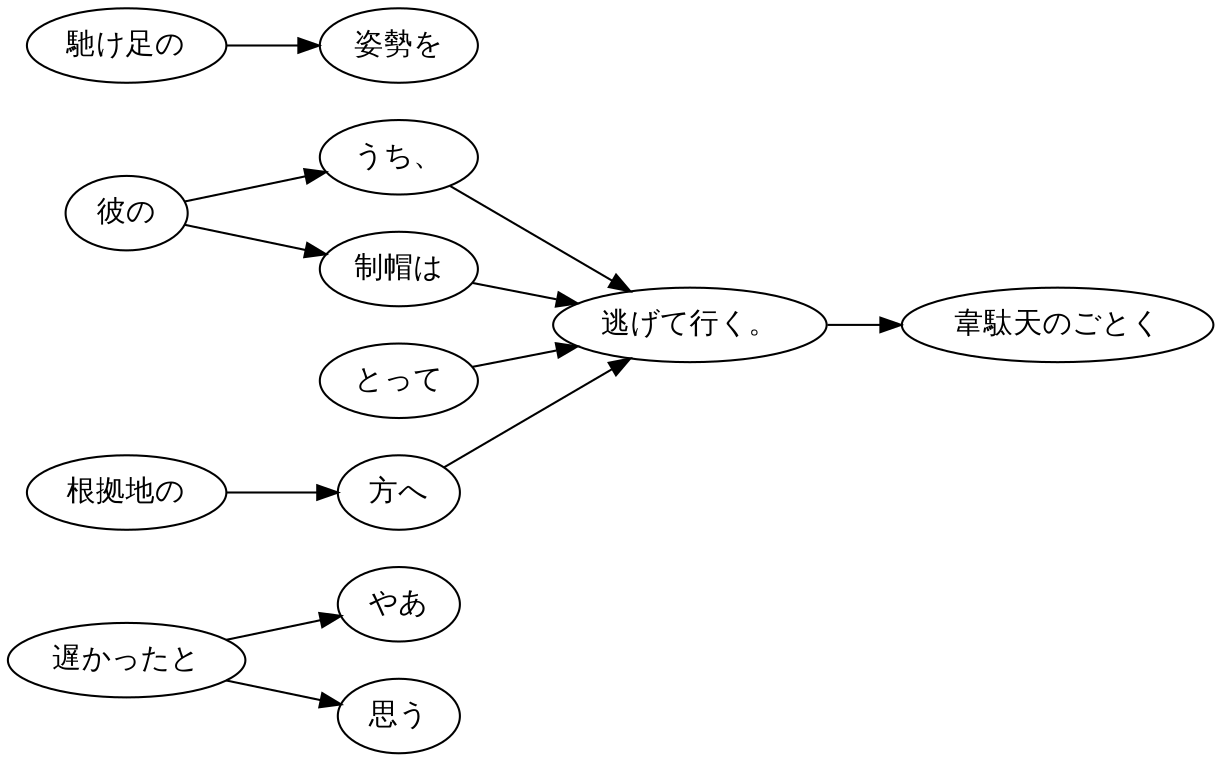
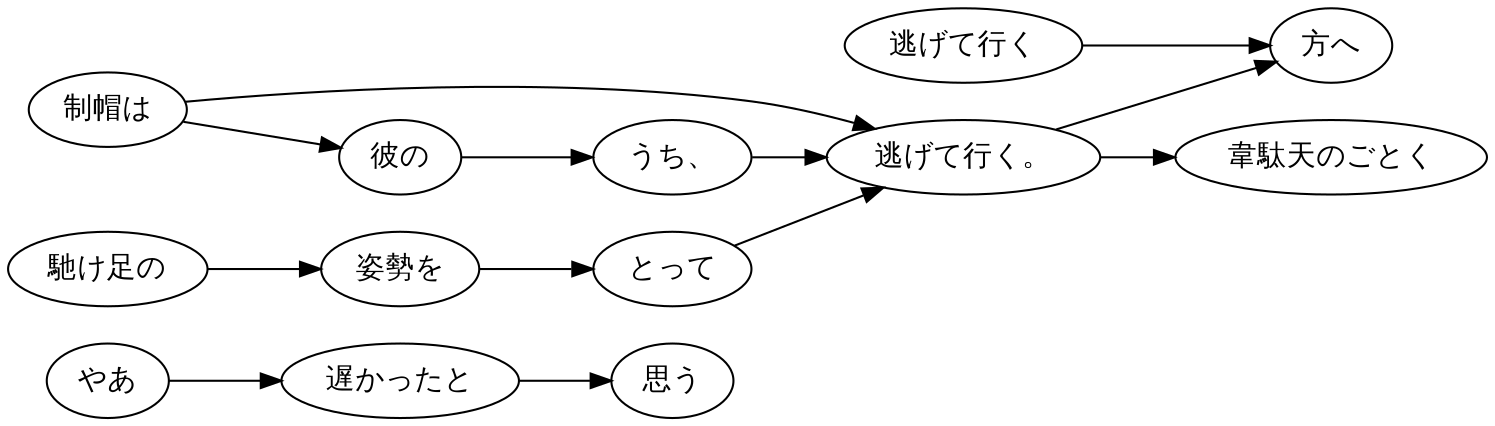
(245, 237) -> (252, 133)
none -> (526, 269)
(528, 418) -> (1156, 99)
(127, 493) -> (963, 46)
(273, 630) -> (215, 381)
